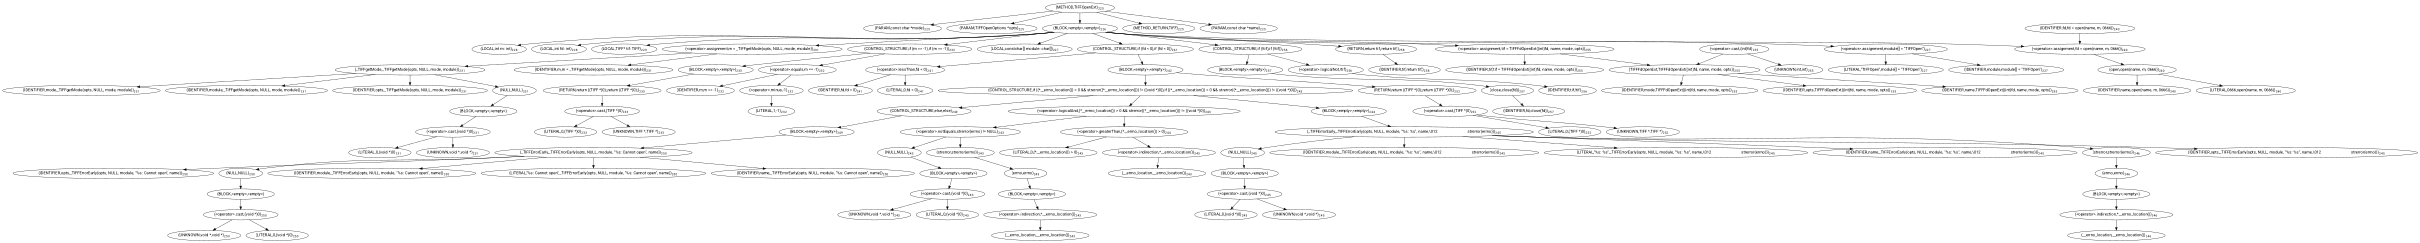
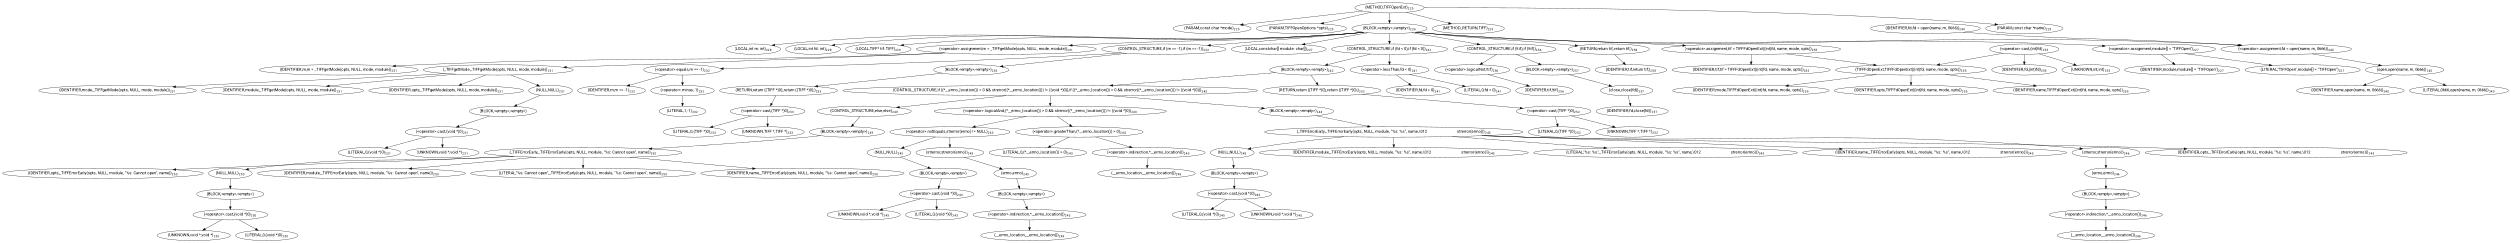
none -> (2024, 70)
